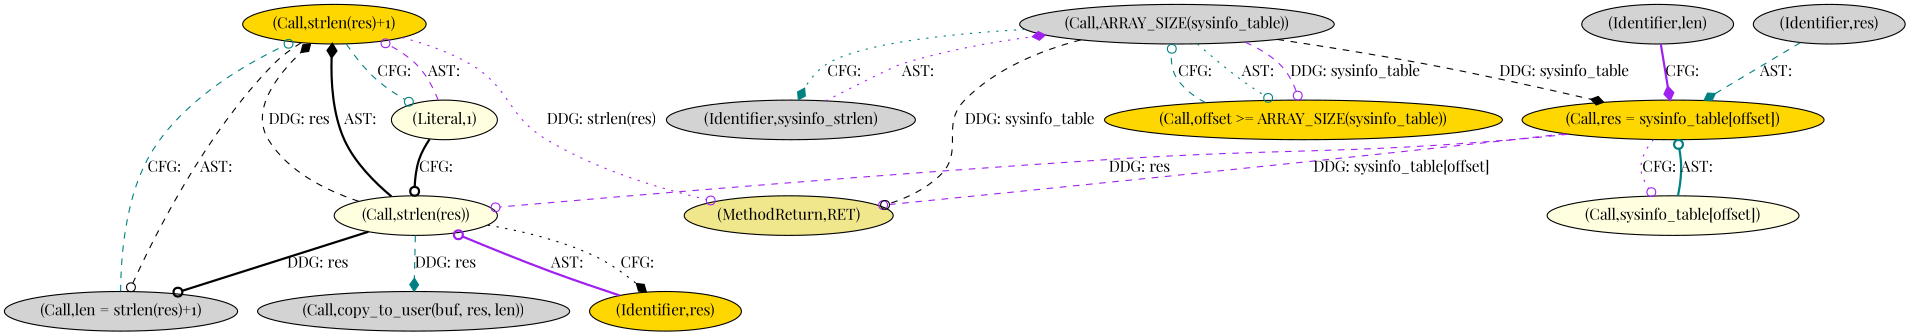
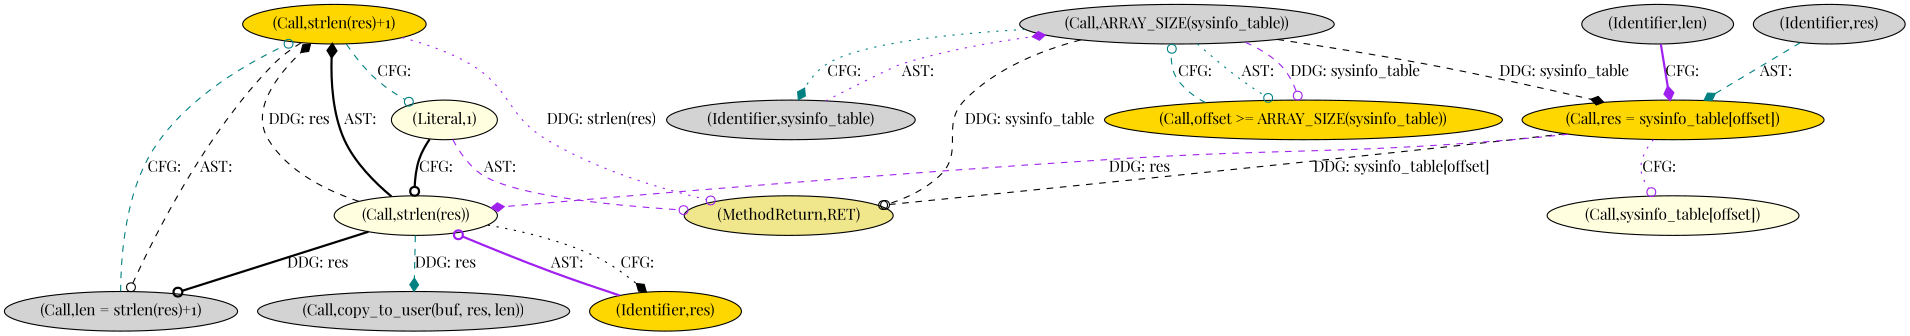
(419, 68) -> (550, 195)
(791, 120) -> (791, 120)
(1034, 165) -> (1034, 165)
(1227, 170) -> (1227, 170)
(1681, 172) -> none
